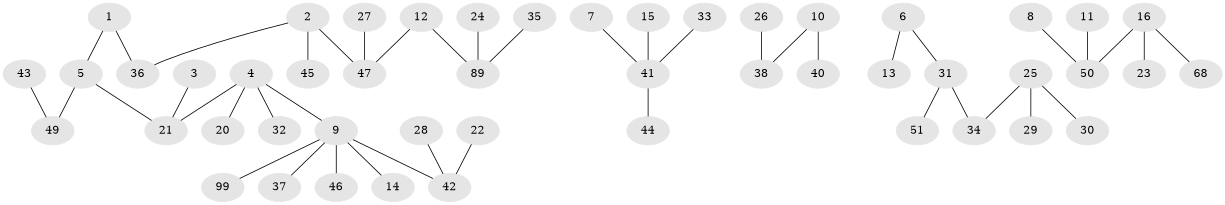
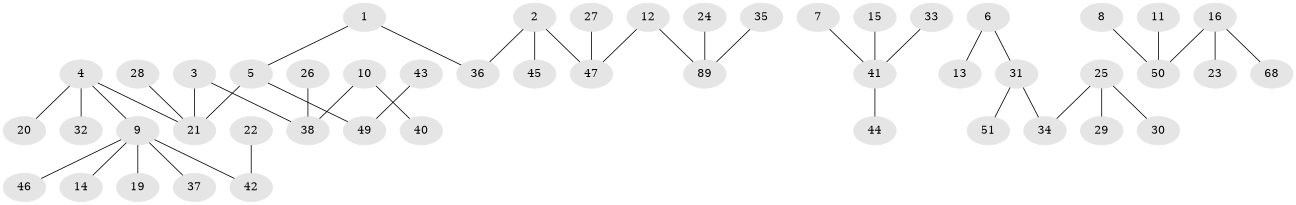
none -> (251, 102)
(436, 159) -> (166, 102)
(223, 187) -> (138, 187)
